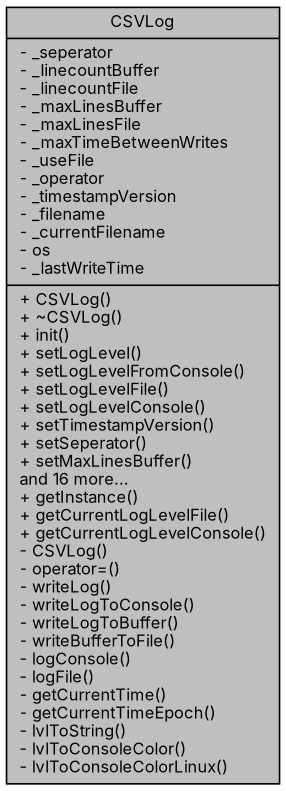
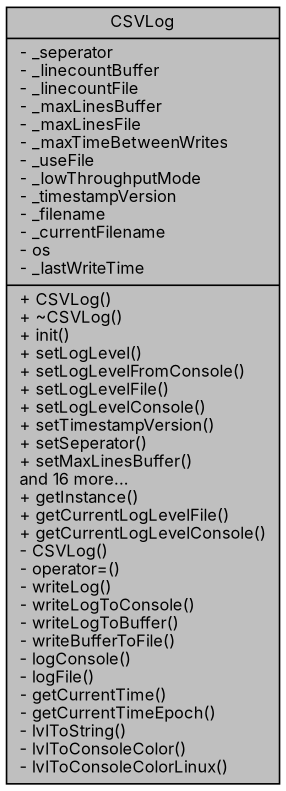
(62, 179) -> (111, 179)
